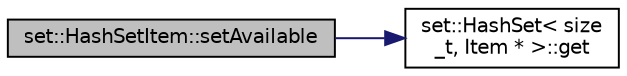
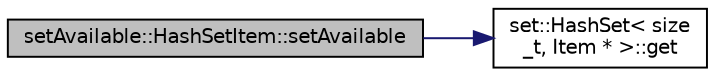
(171, 38) -> (215, 38)
